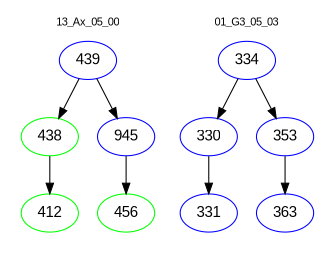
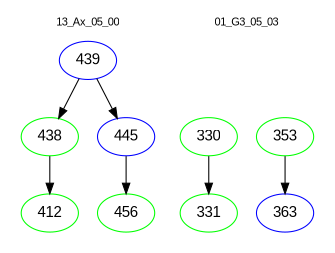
(247, 60) -> none
(126, 137) -> (126, 137)
(209, 137) -> (209, 137)
(285, 137) -> (285, 137)
(209, 213) -> (209, 213)
